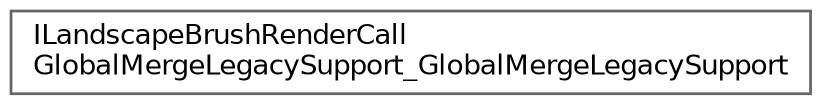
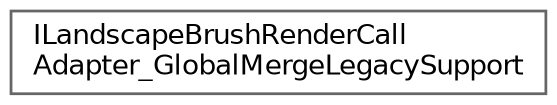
(411, 52) -> (278, 52)
